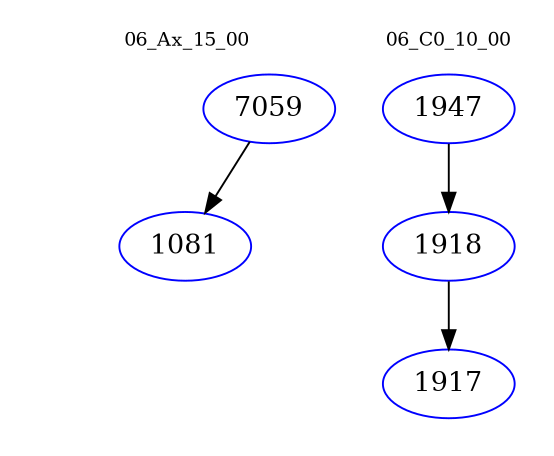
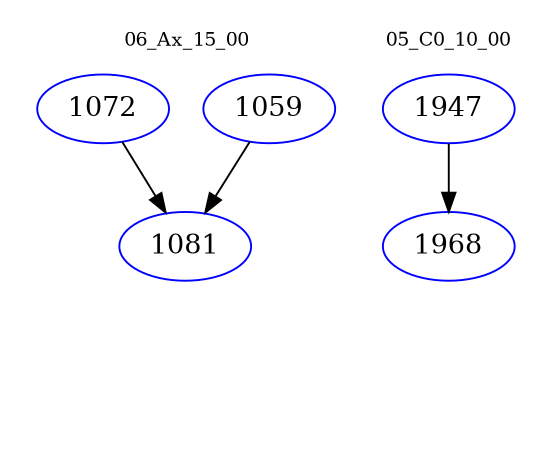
(449, 41) -> (449, 41)
none -> (103, 109)
(269, 109) -> (269, 109)
(449, 246) -> (449, 246)
(449, 384) -> none
